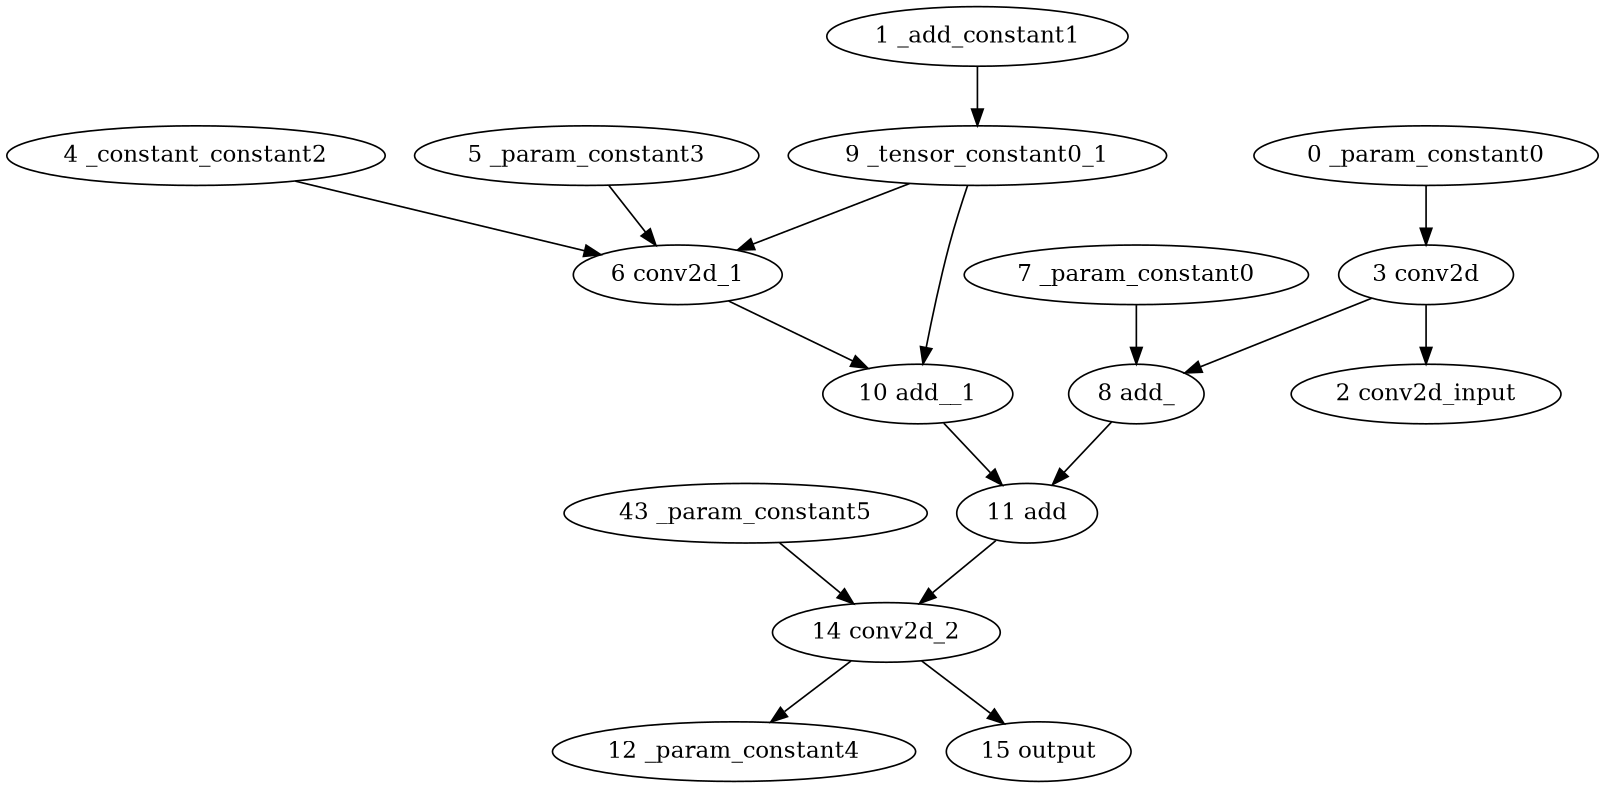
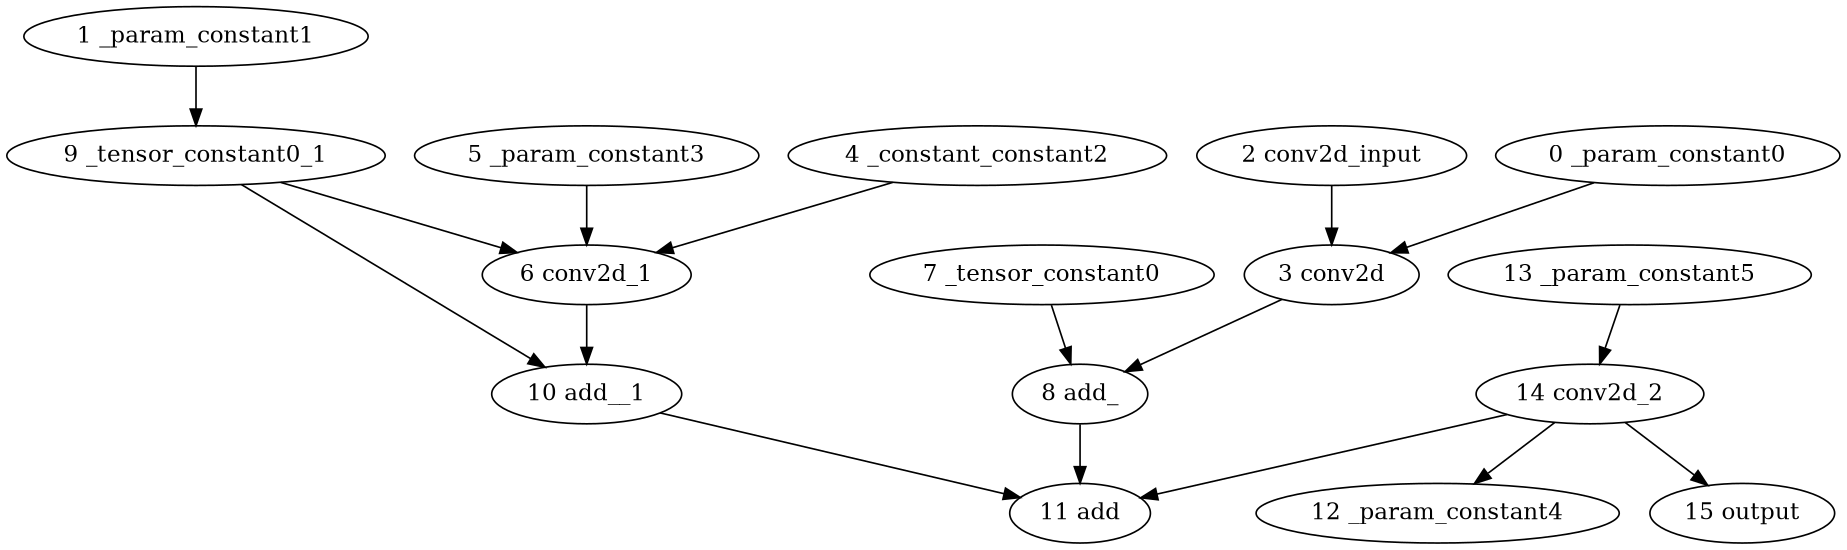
(977, 36) -> (196, 36)
(1136, 275) -> (1042, 275)
(1426, 326) -> (1332, 207)
(746, 513) -> (1630, 275)
(964, 567) -> (1332, 454)
